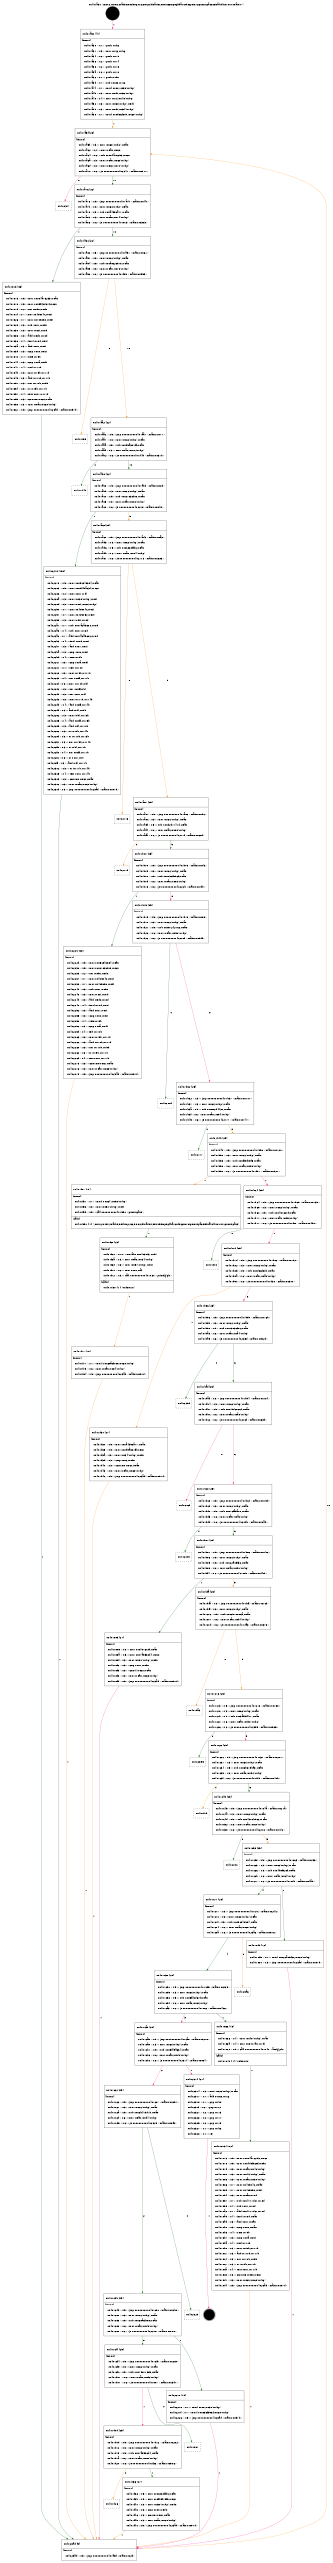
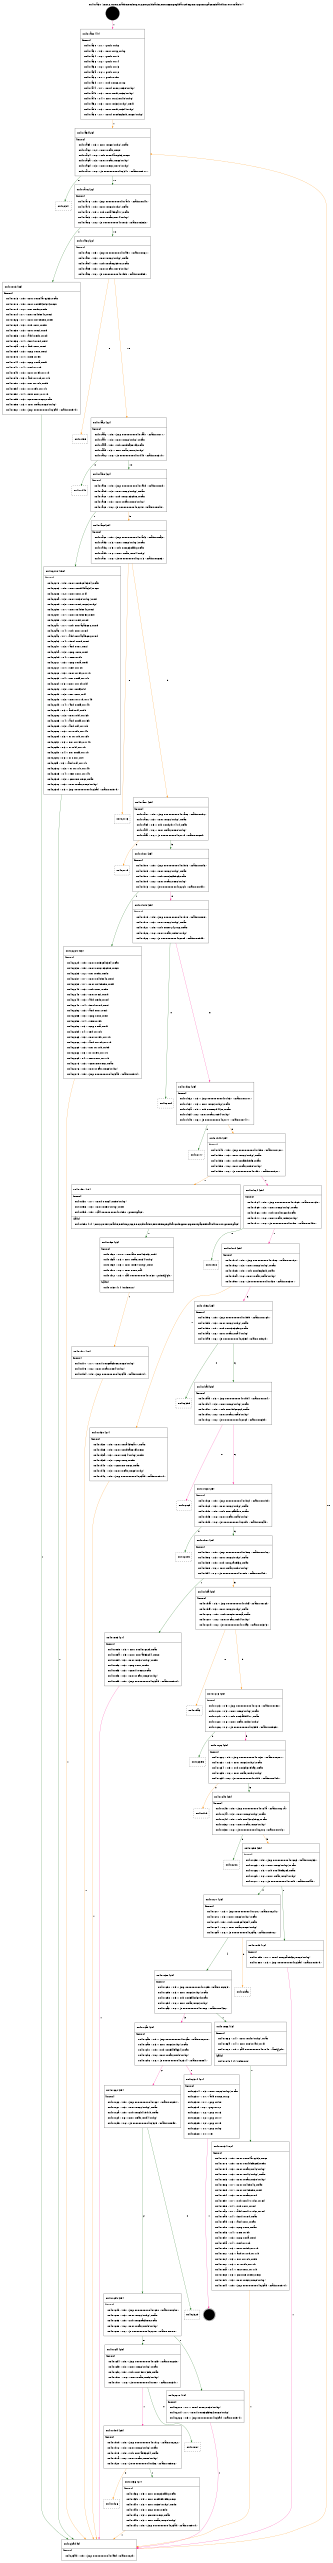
(71, 187) -> (71, 187)
